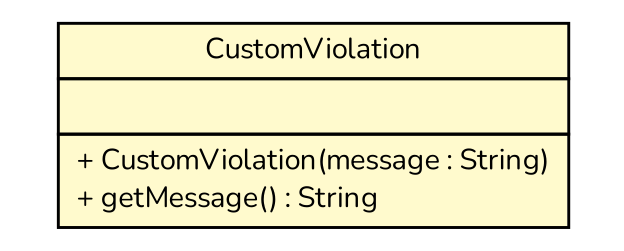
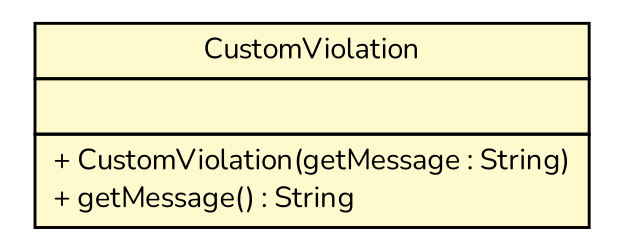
(314, 160) -> (312, 160)
